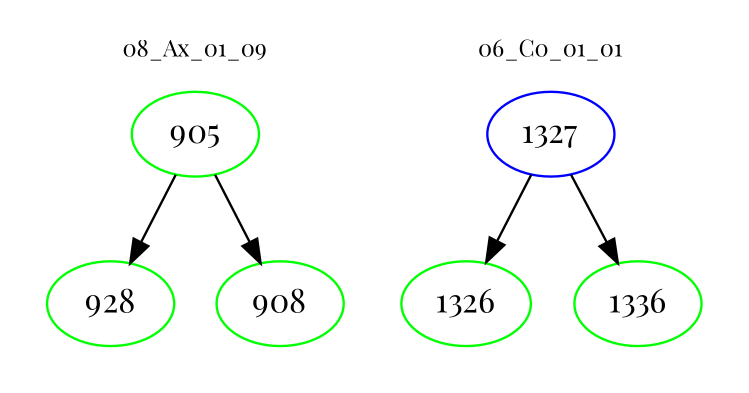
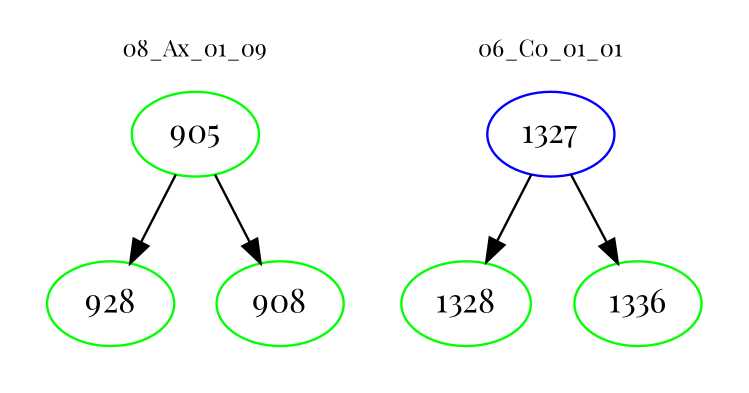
(466, 304) -> (466, 304)
